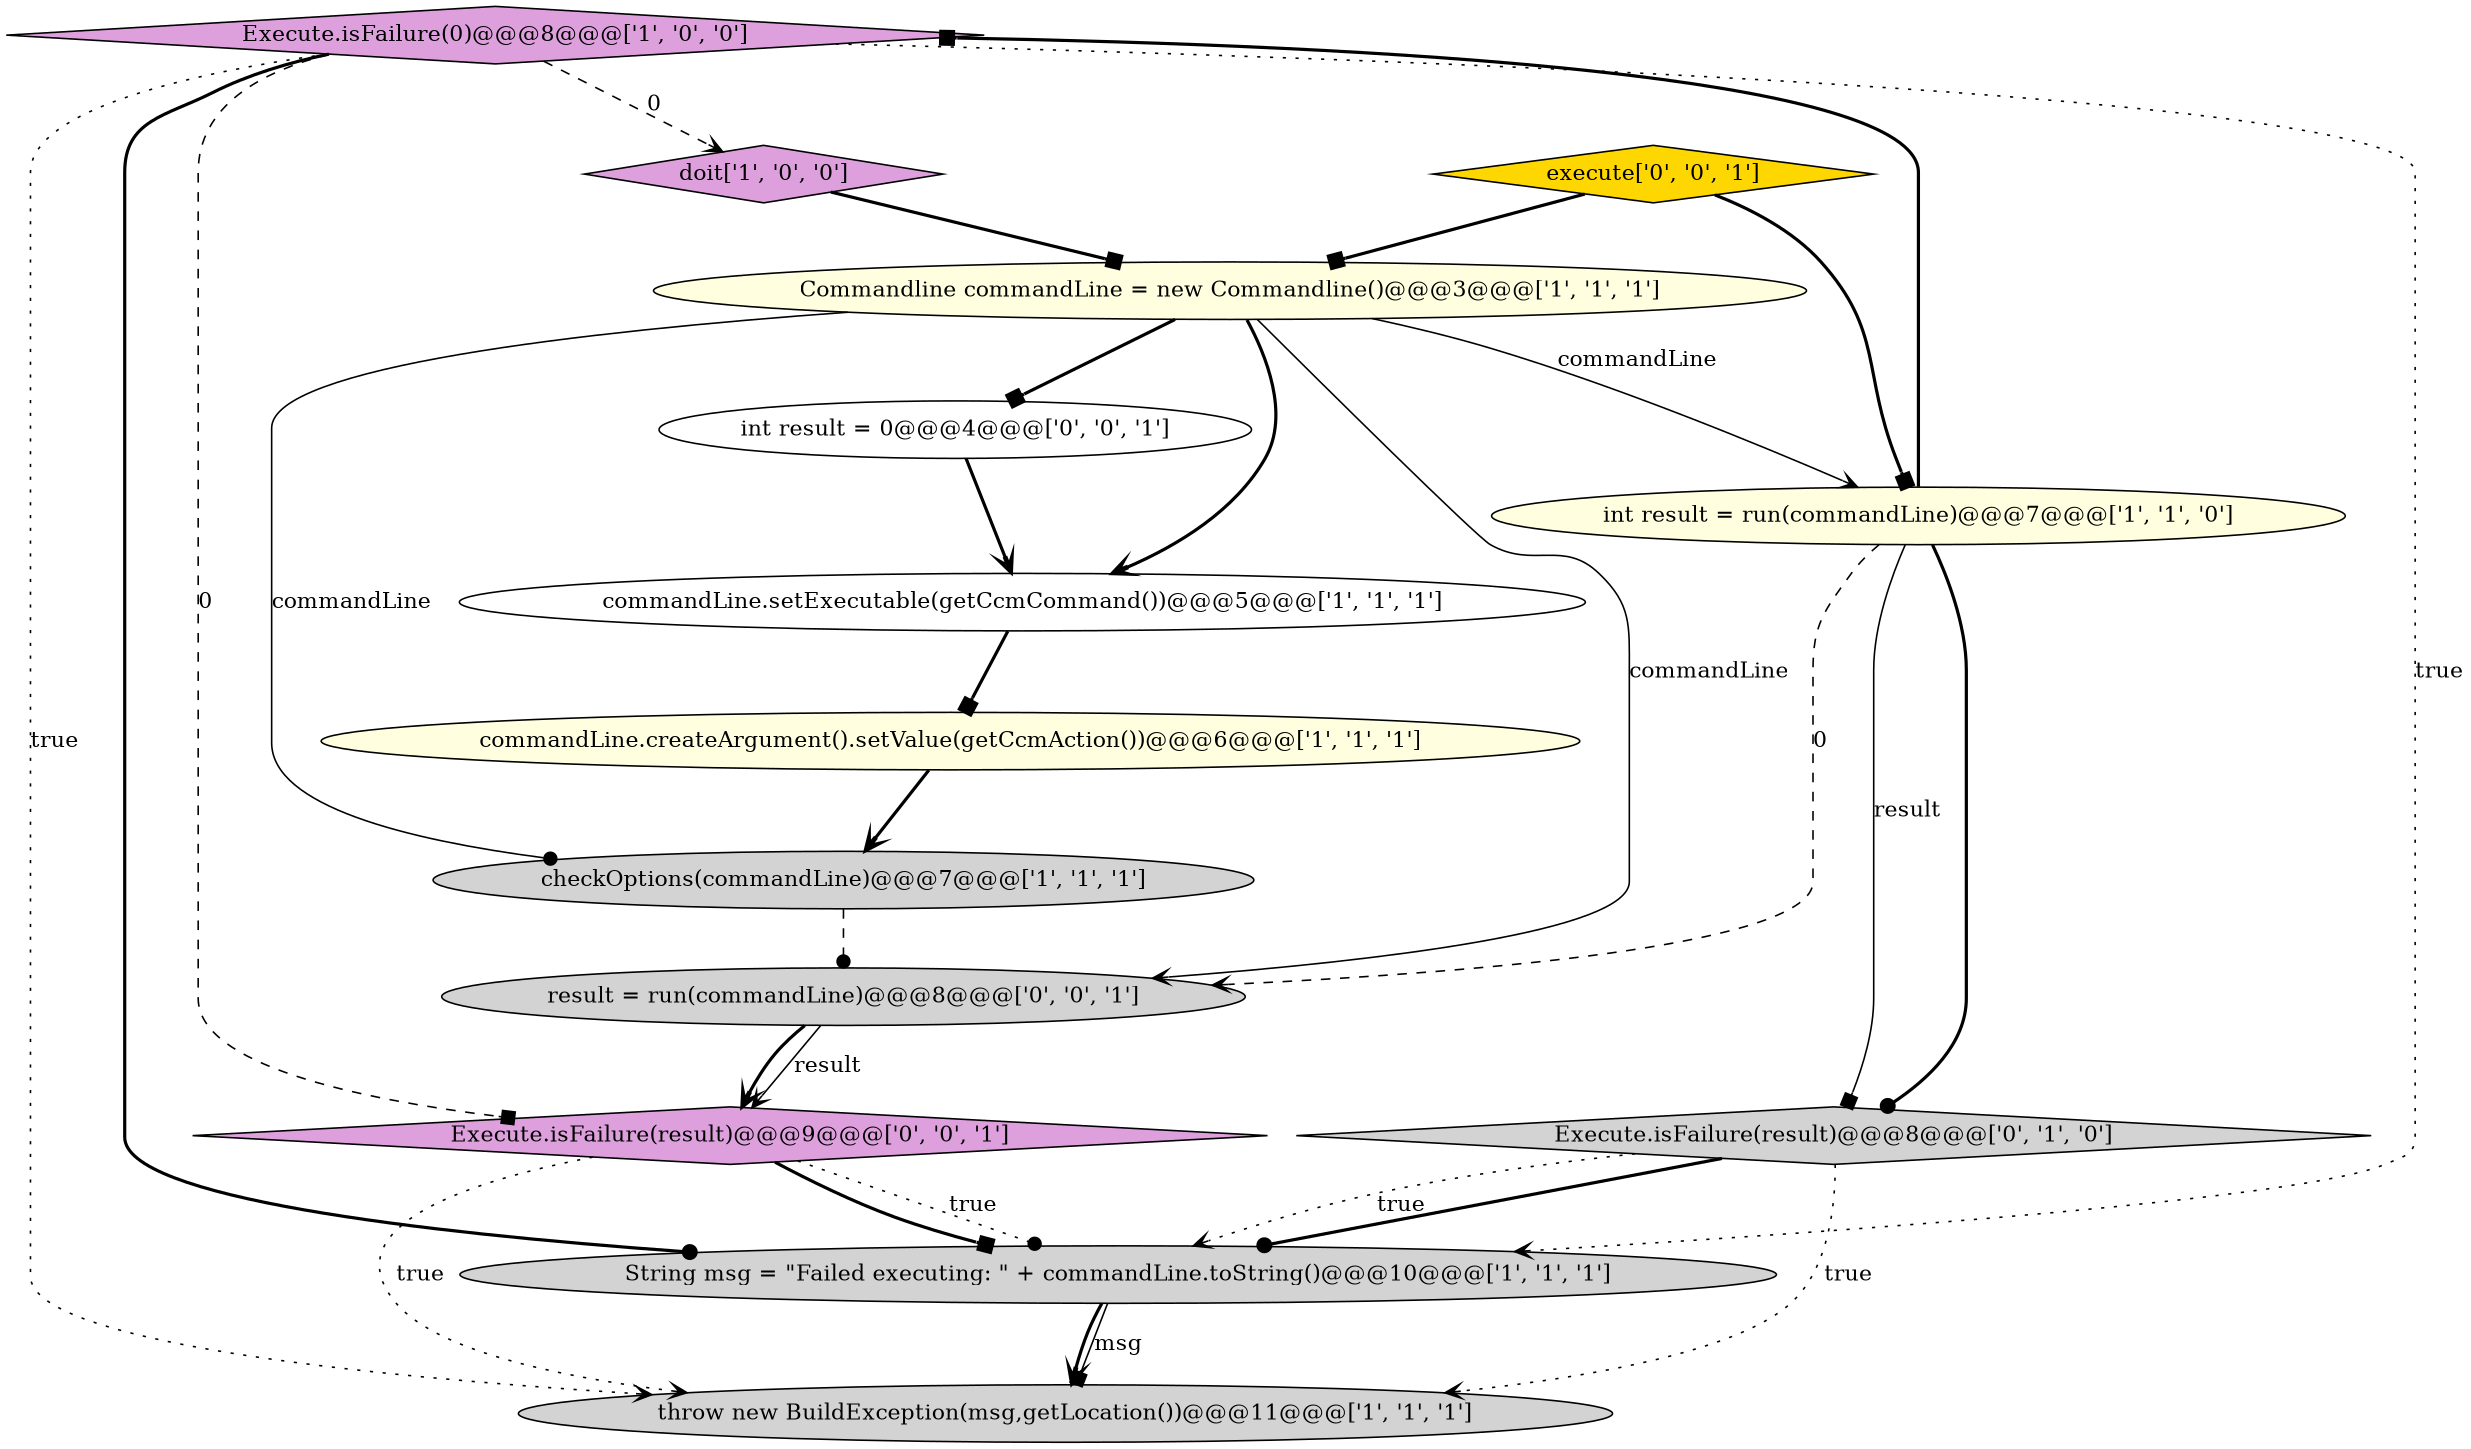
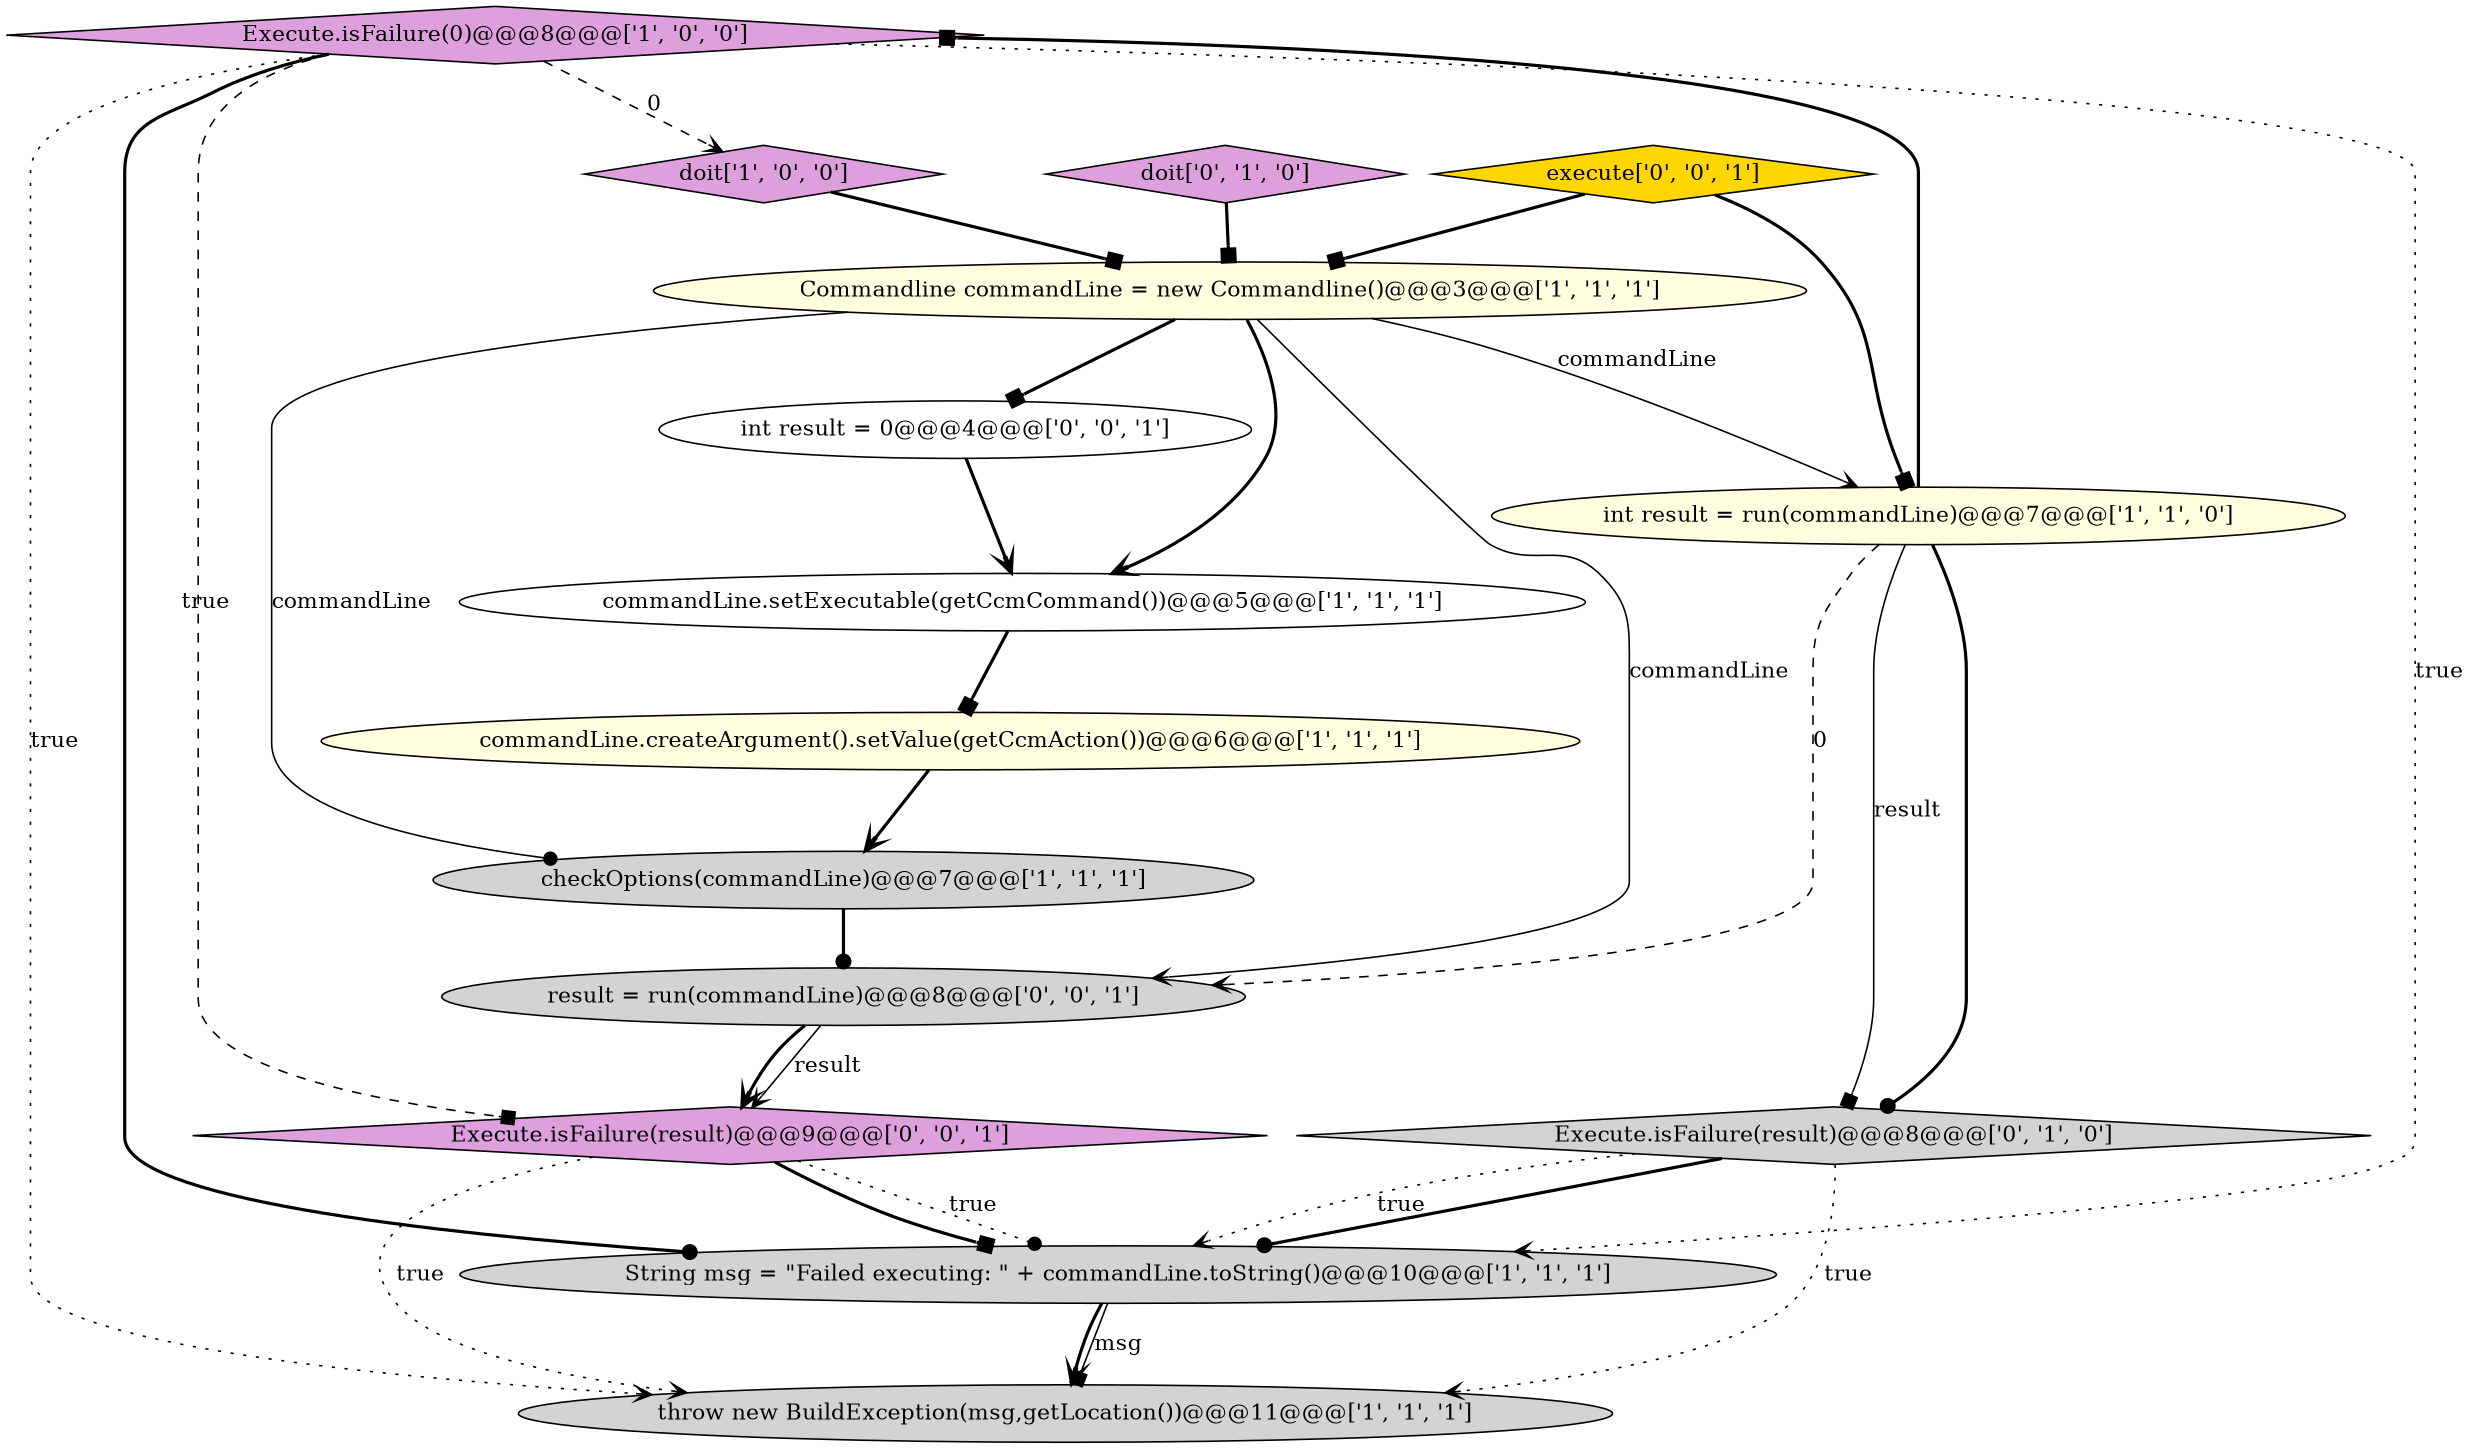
none -> (1225, 174)
(206, 602) -> (206, 602)
(843, 932) -> (843, 932)
